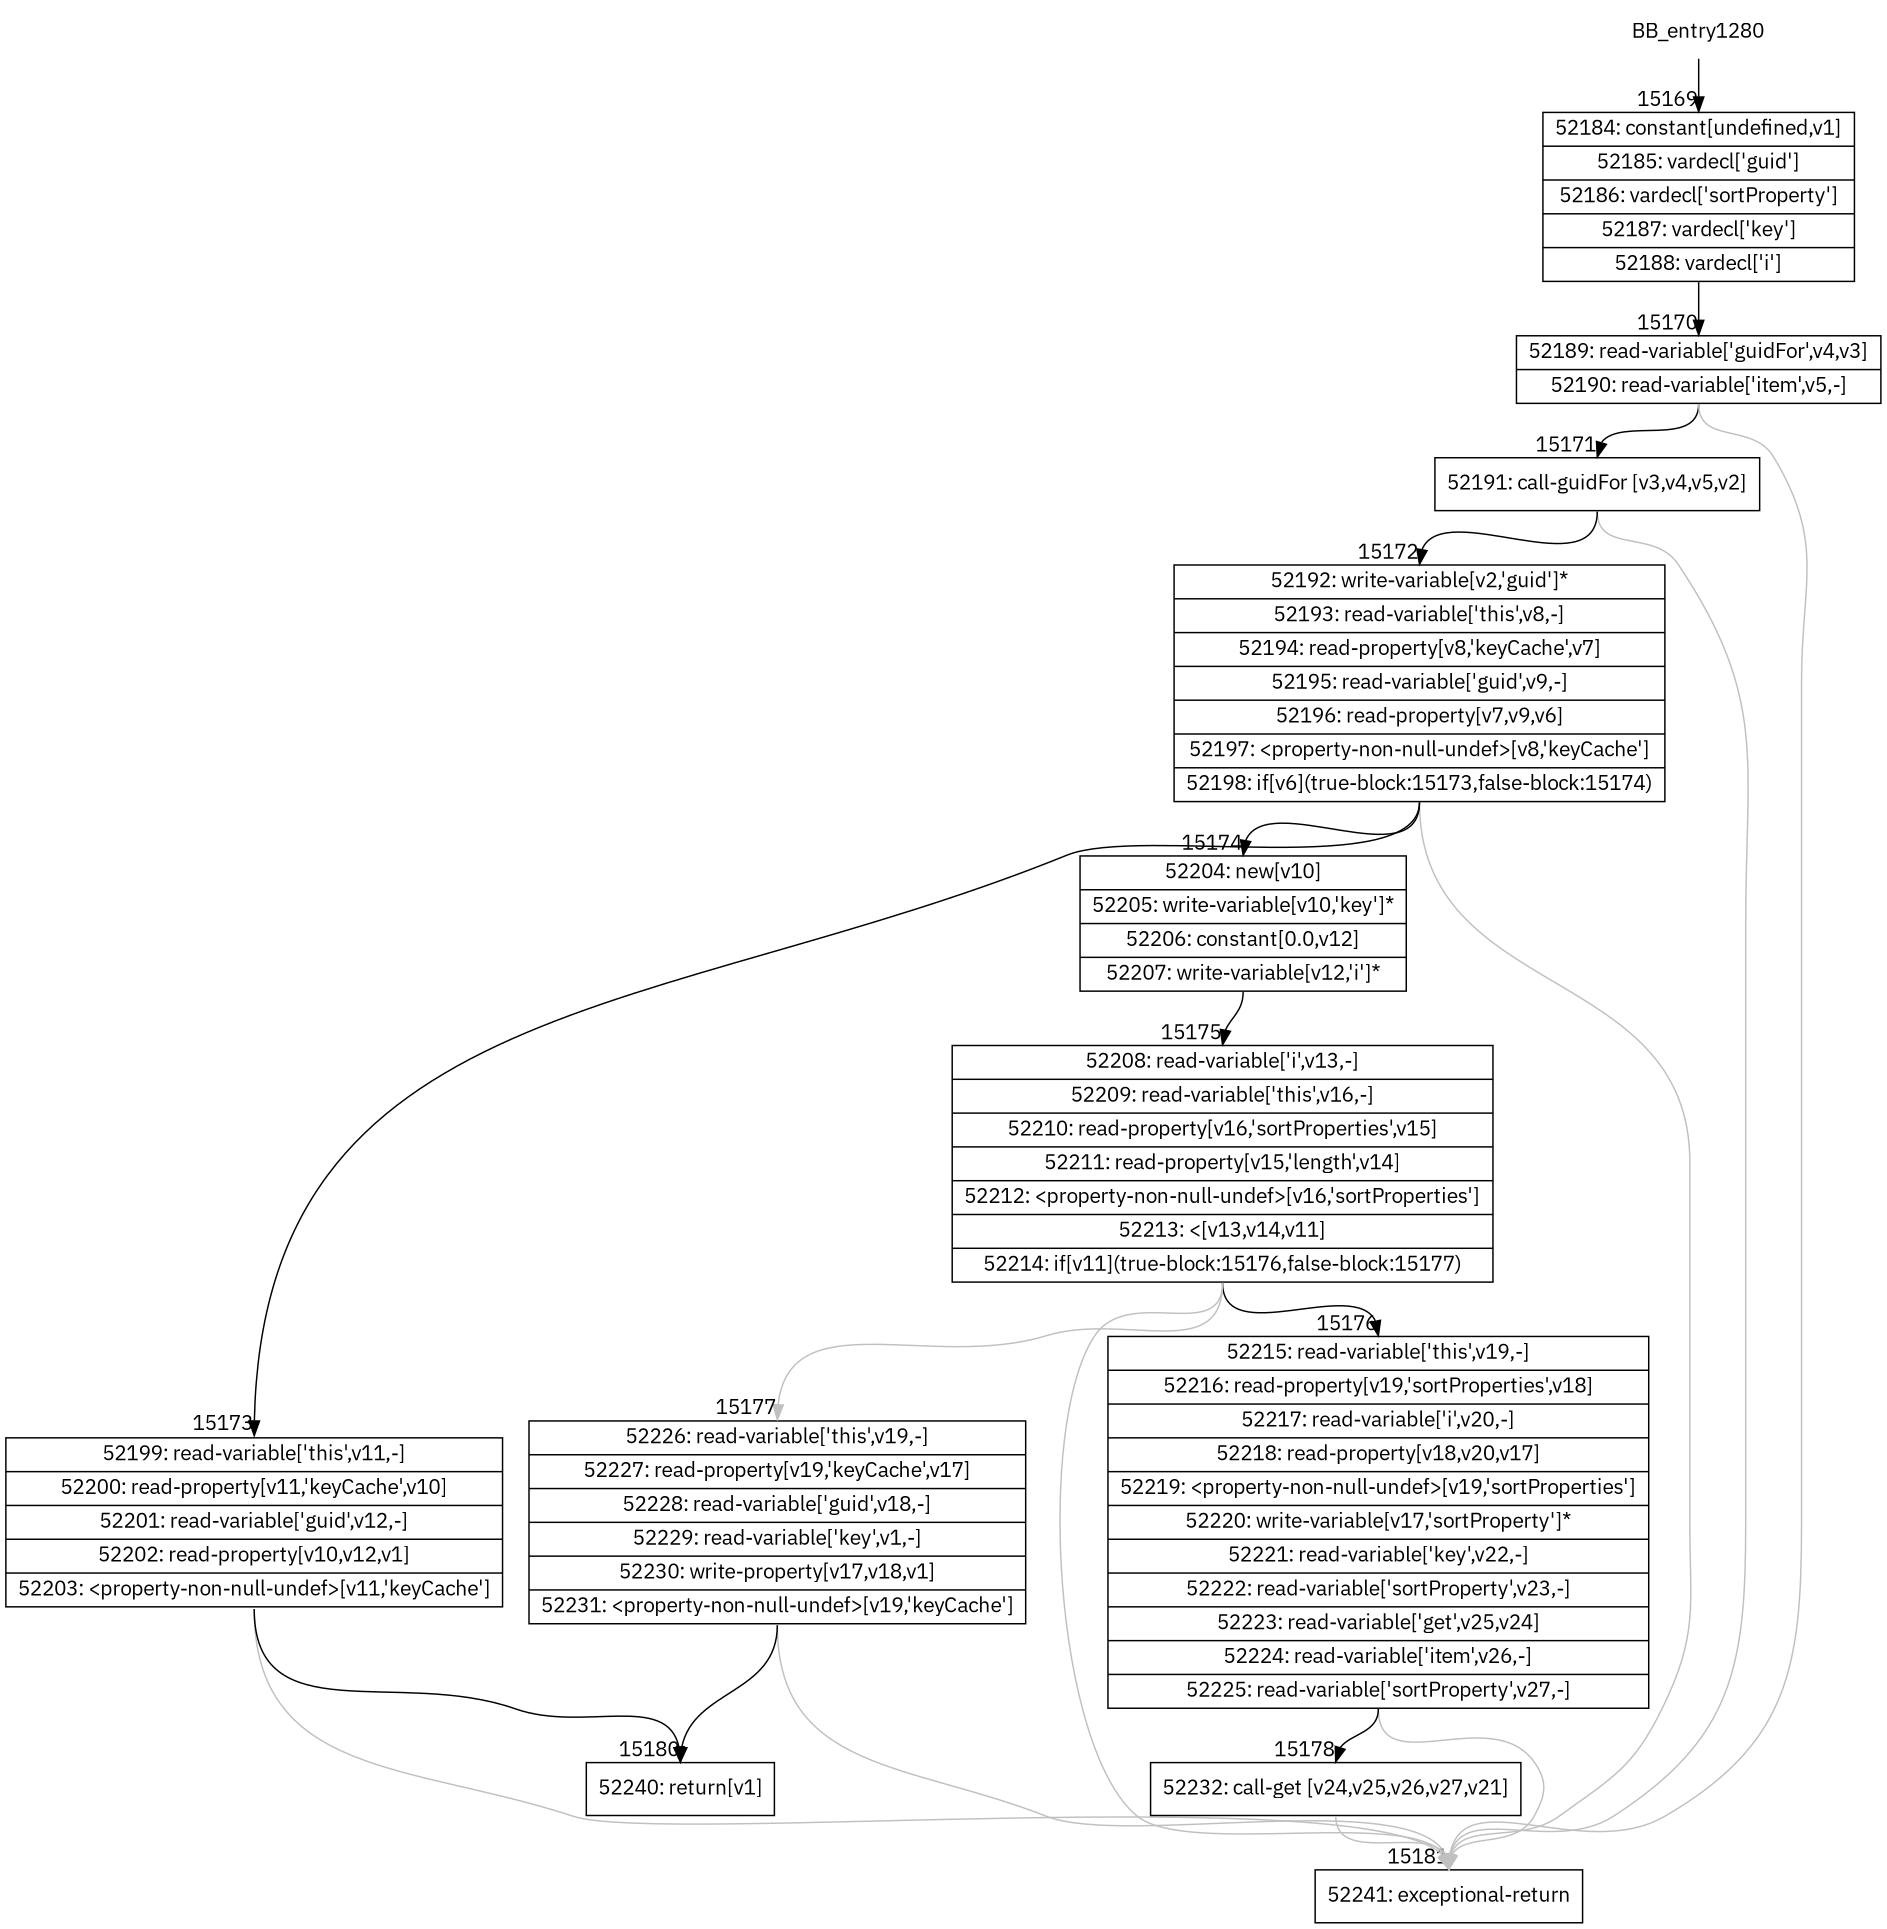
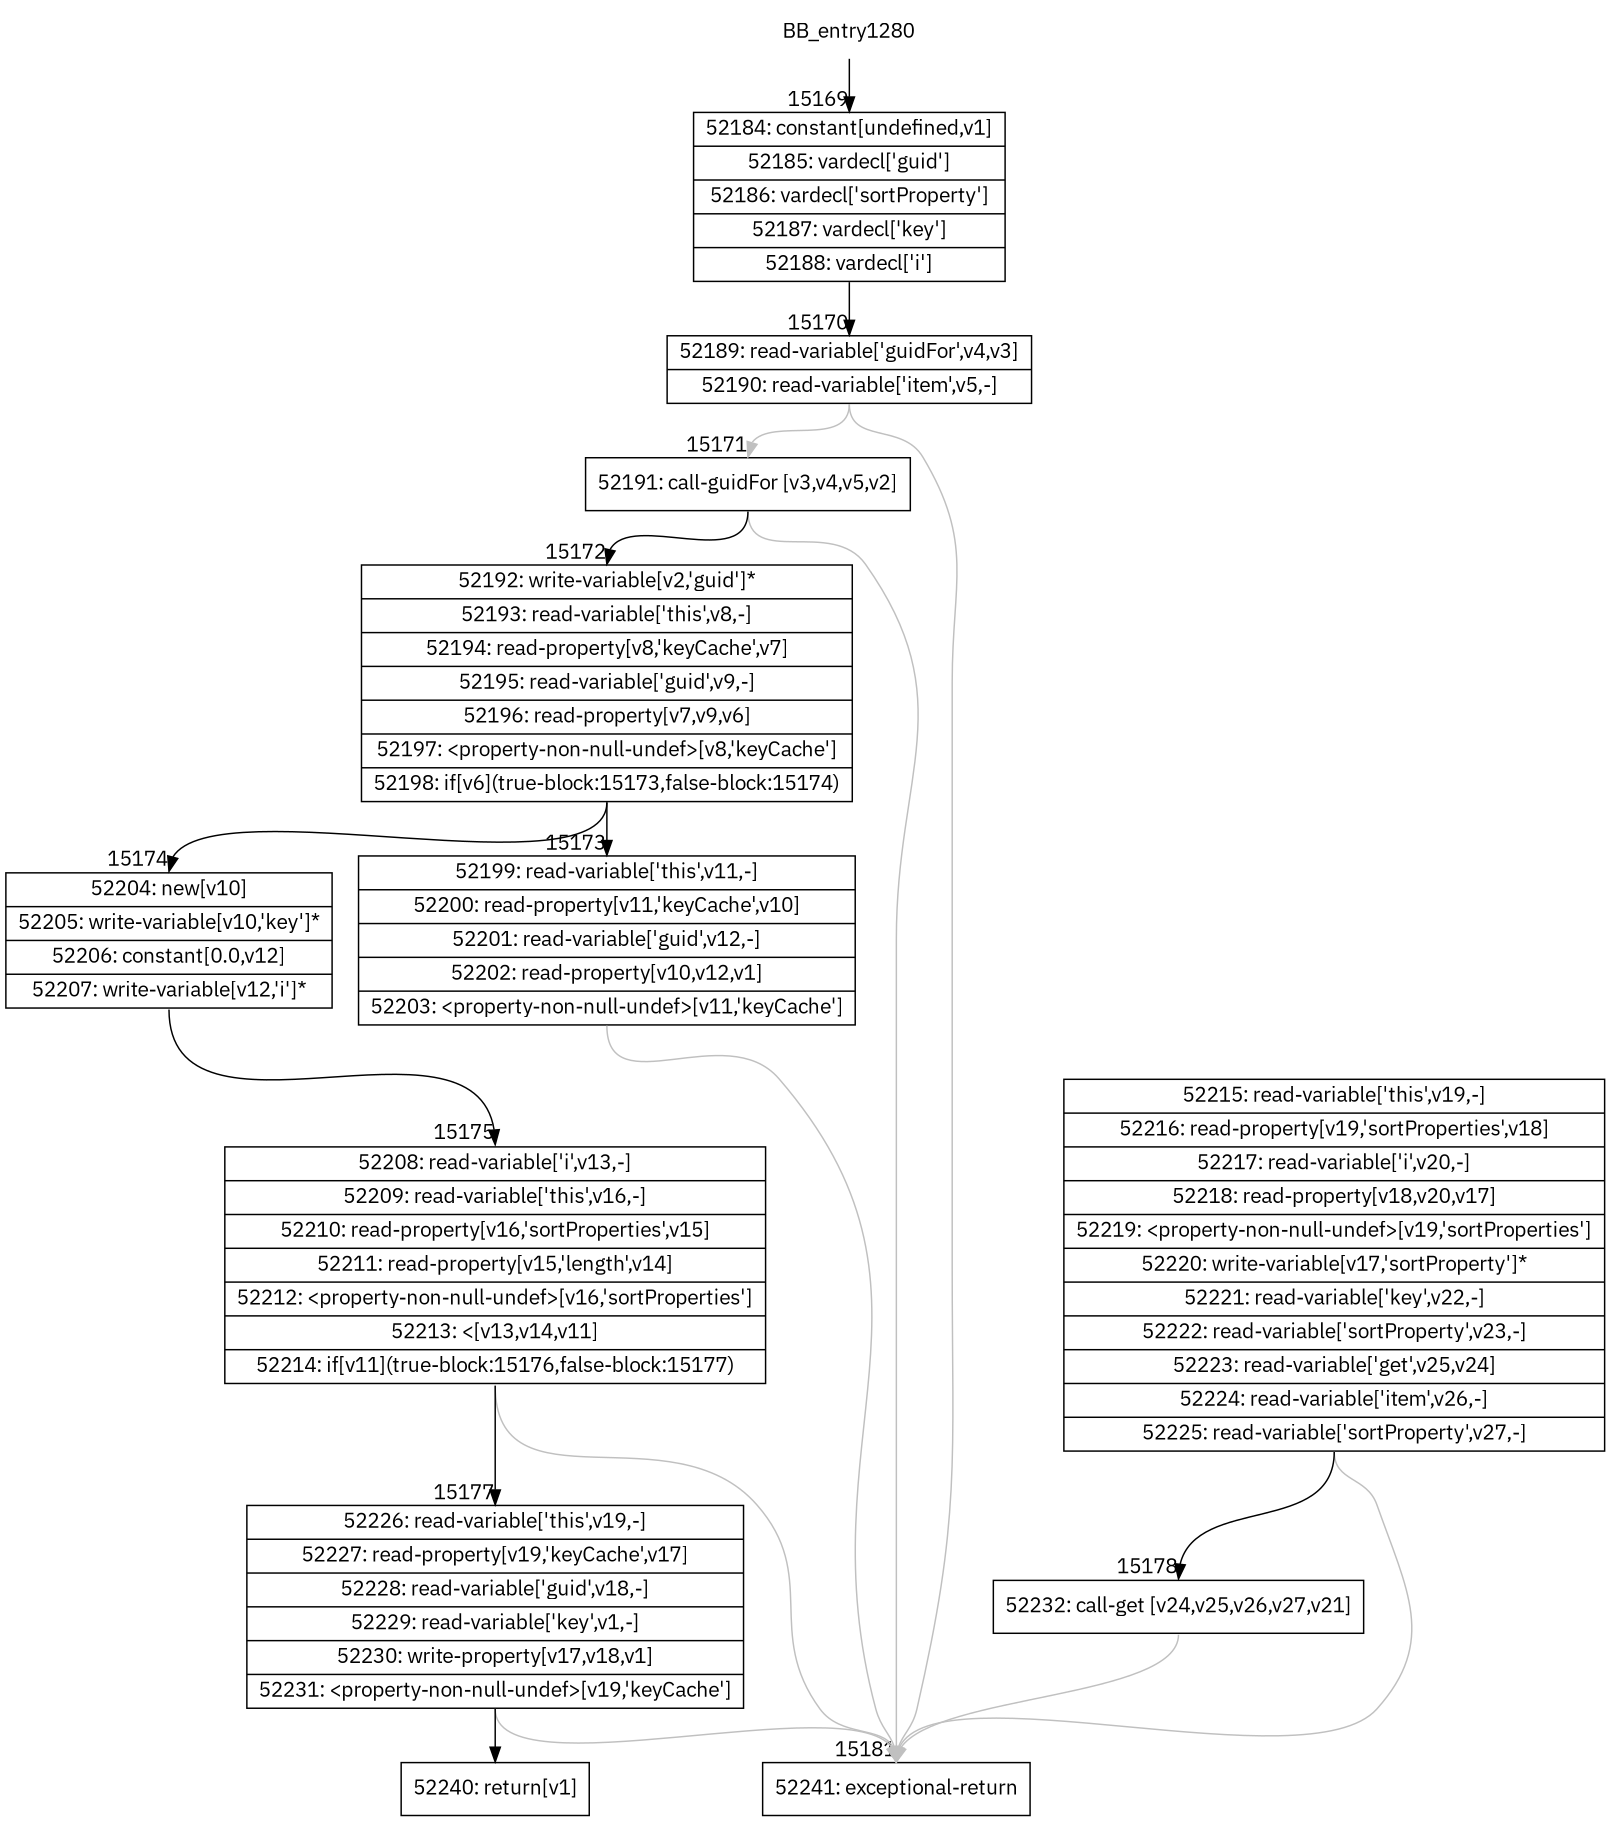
(1656, 430) -> (806, 430)
(1293, 1310) -> none
(1690, 1335) -> none
(1000, 1345) -> (495, 1438)
(451, 1696) -> none
